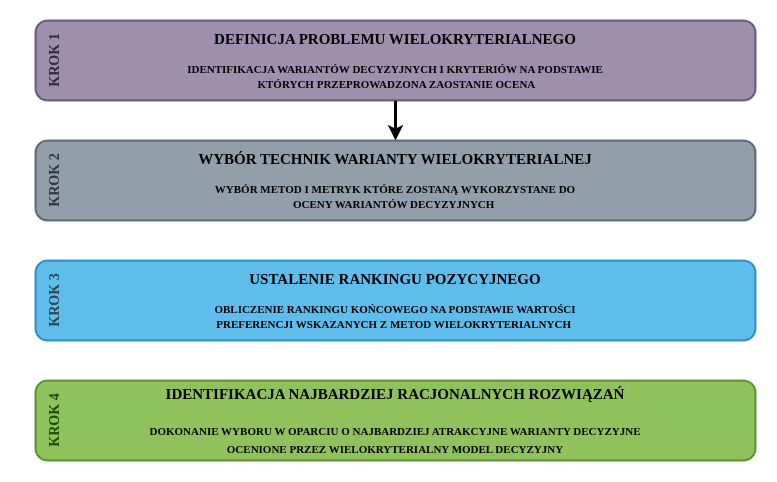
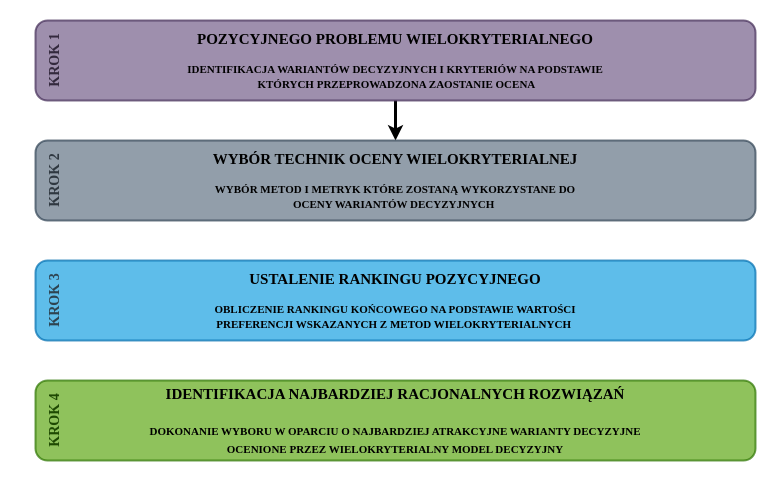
(396, 61) -> (396, 61)
(396, 181) -> (396, 181)
